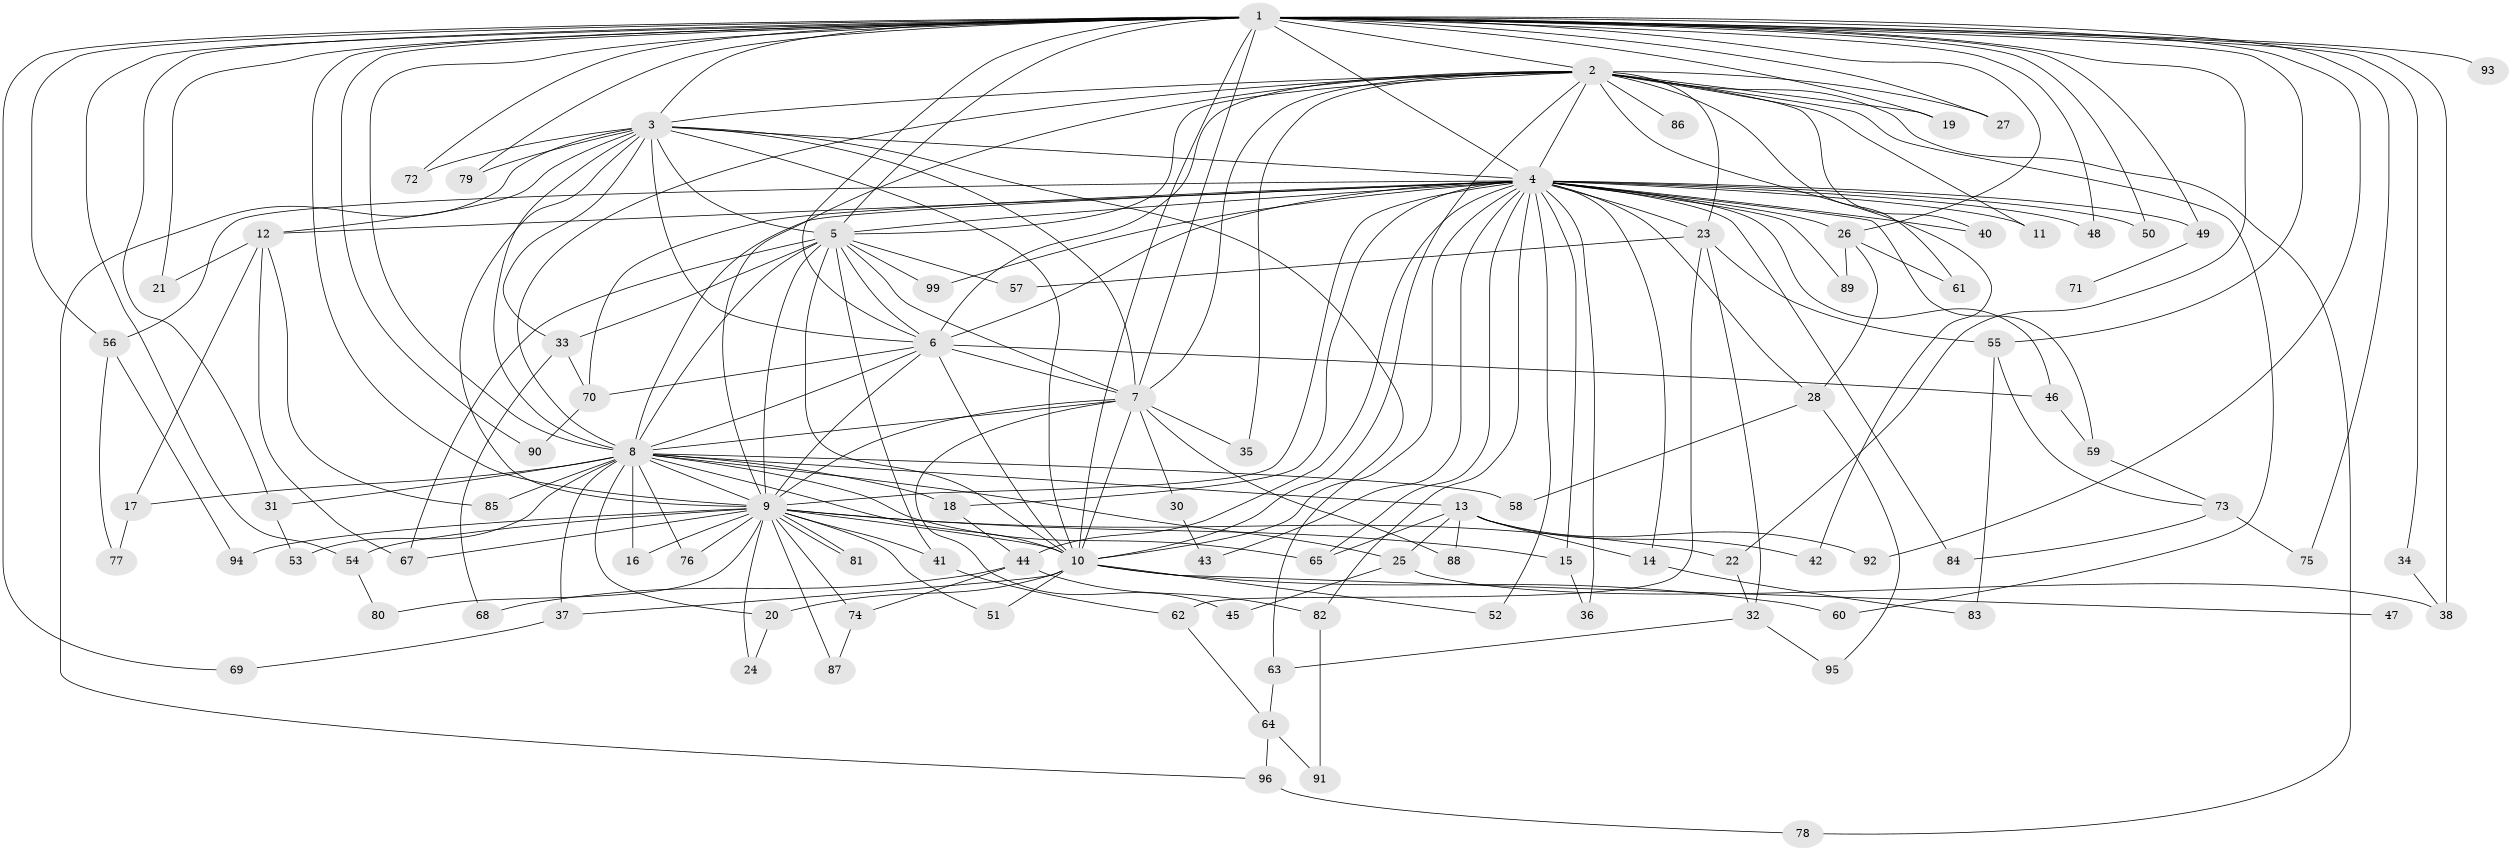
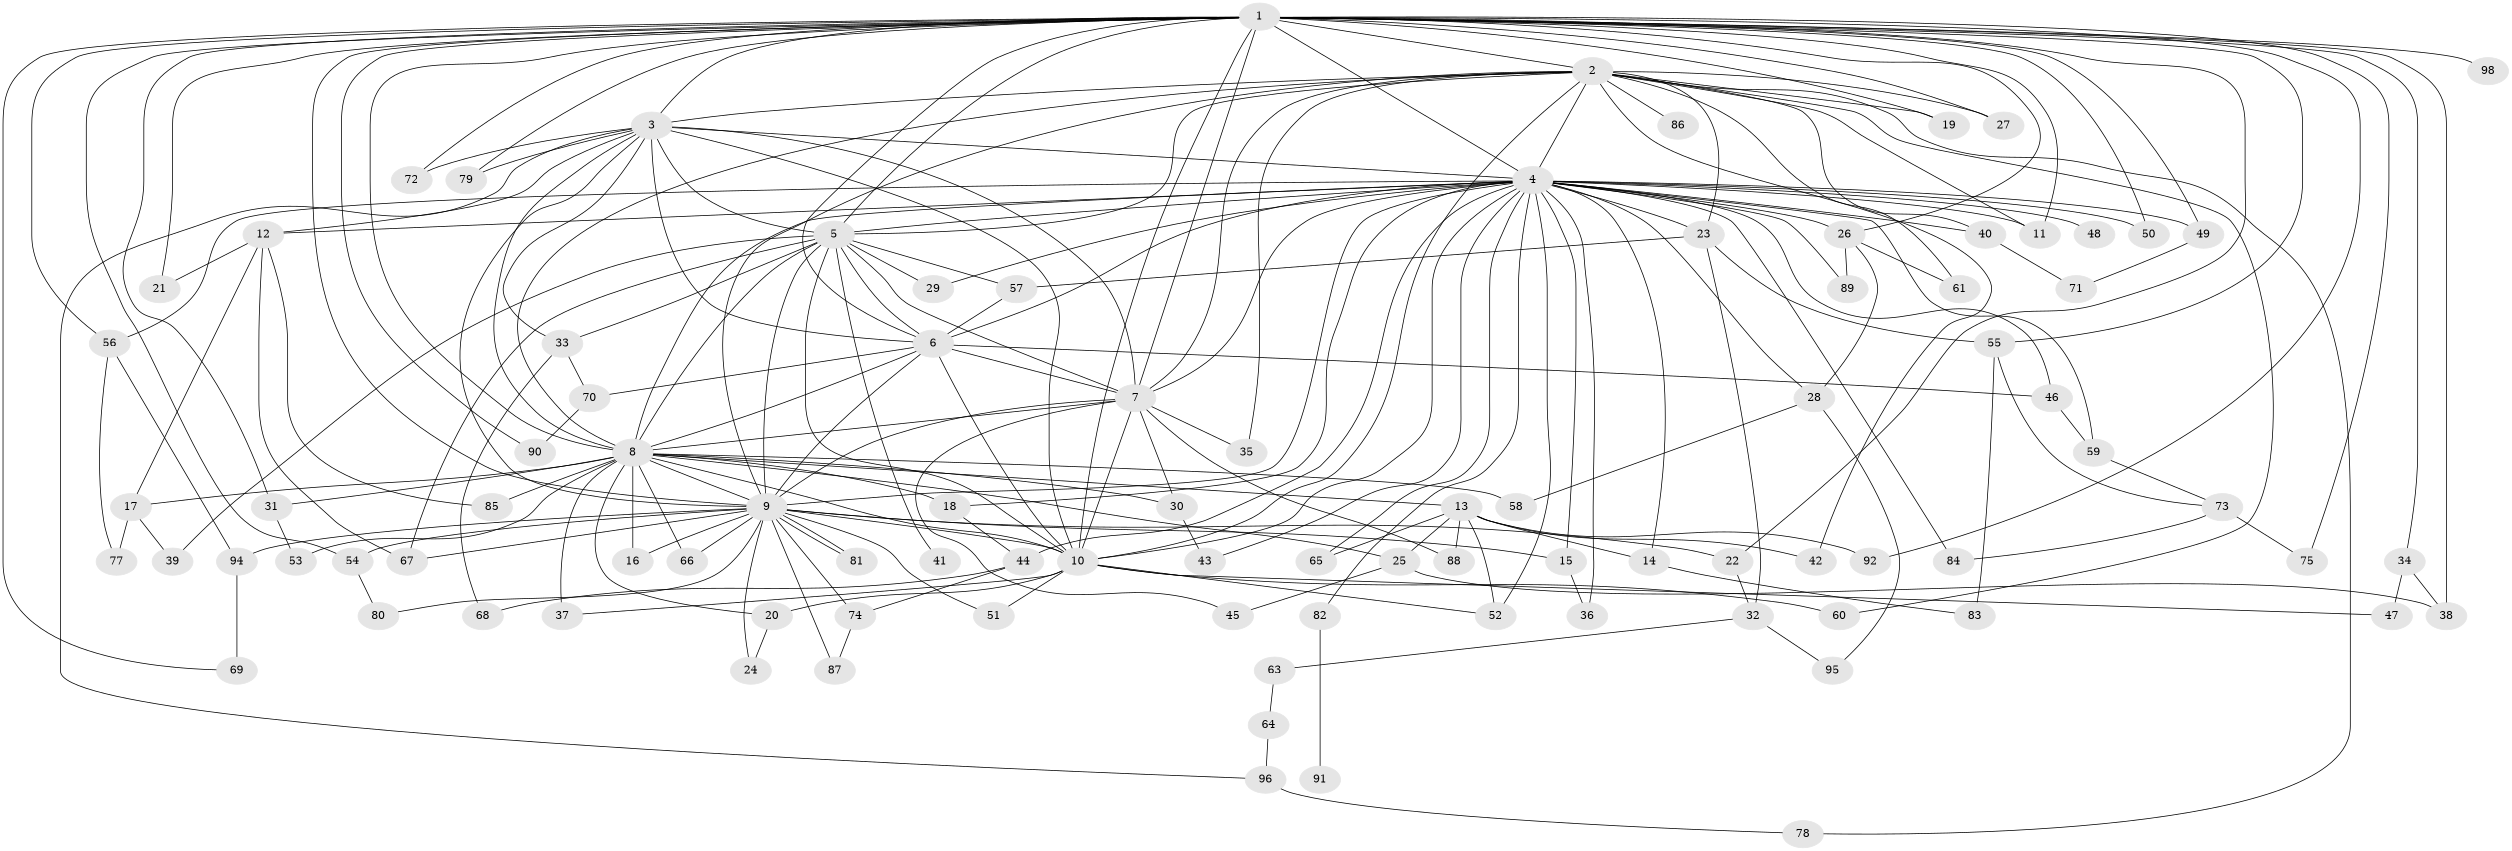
(1784, 37) -> (1751, 36)
(2488, 71) -> (2488, 71)
(1213, 118) -> (975, 316)
(800, 217) -> (1296, 229)
(1244, 244) -> none
none -> (2031, 262)
(933, 289) -> (933, 289)
(869, 536) -> none
(1035, 539) -> (907, 470)
none -> (1485, 560)
none -> (173, 562)
(687, 562) -> (687, 562)
none -> (2398, 589)
(1196, 595) -> none
(1179, 616) -> none
(401, 648) -> (237, 616)
(1294, 752) -> none
